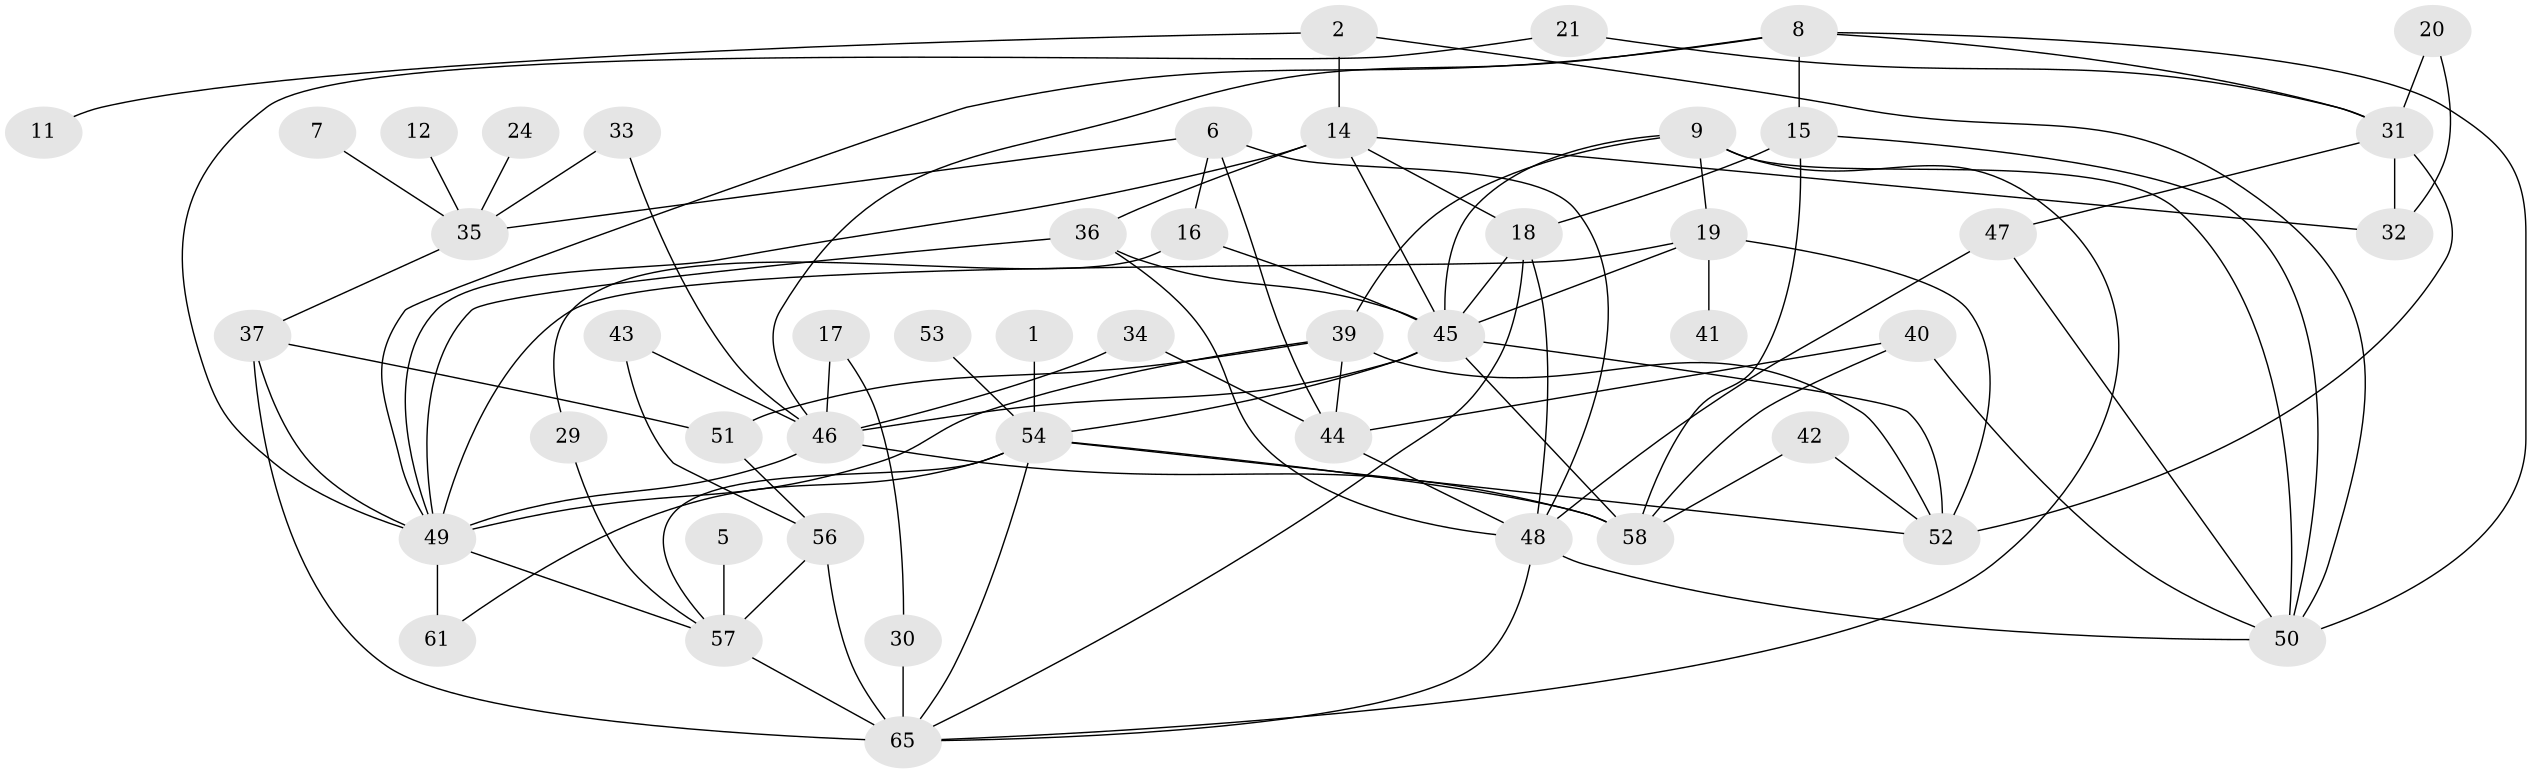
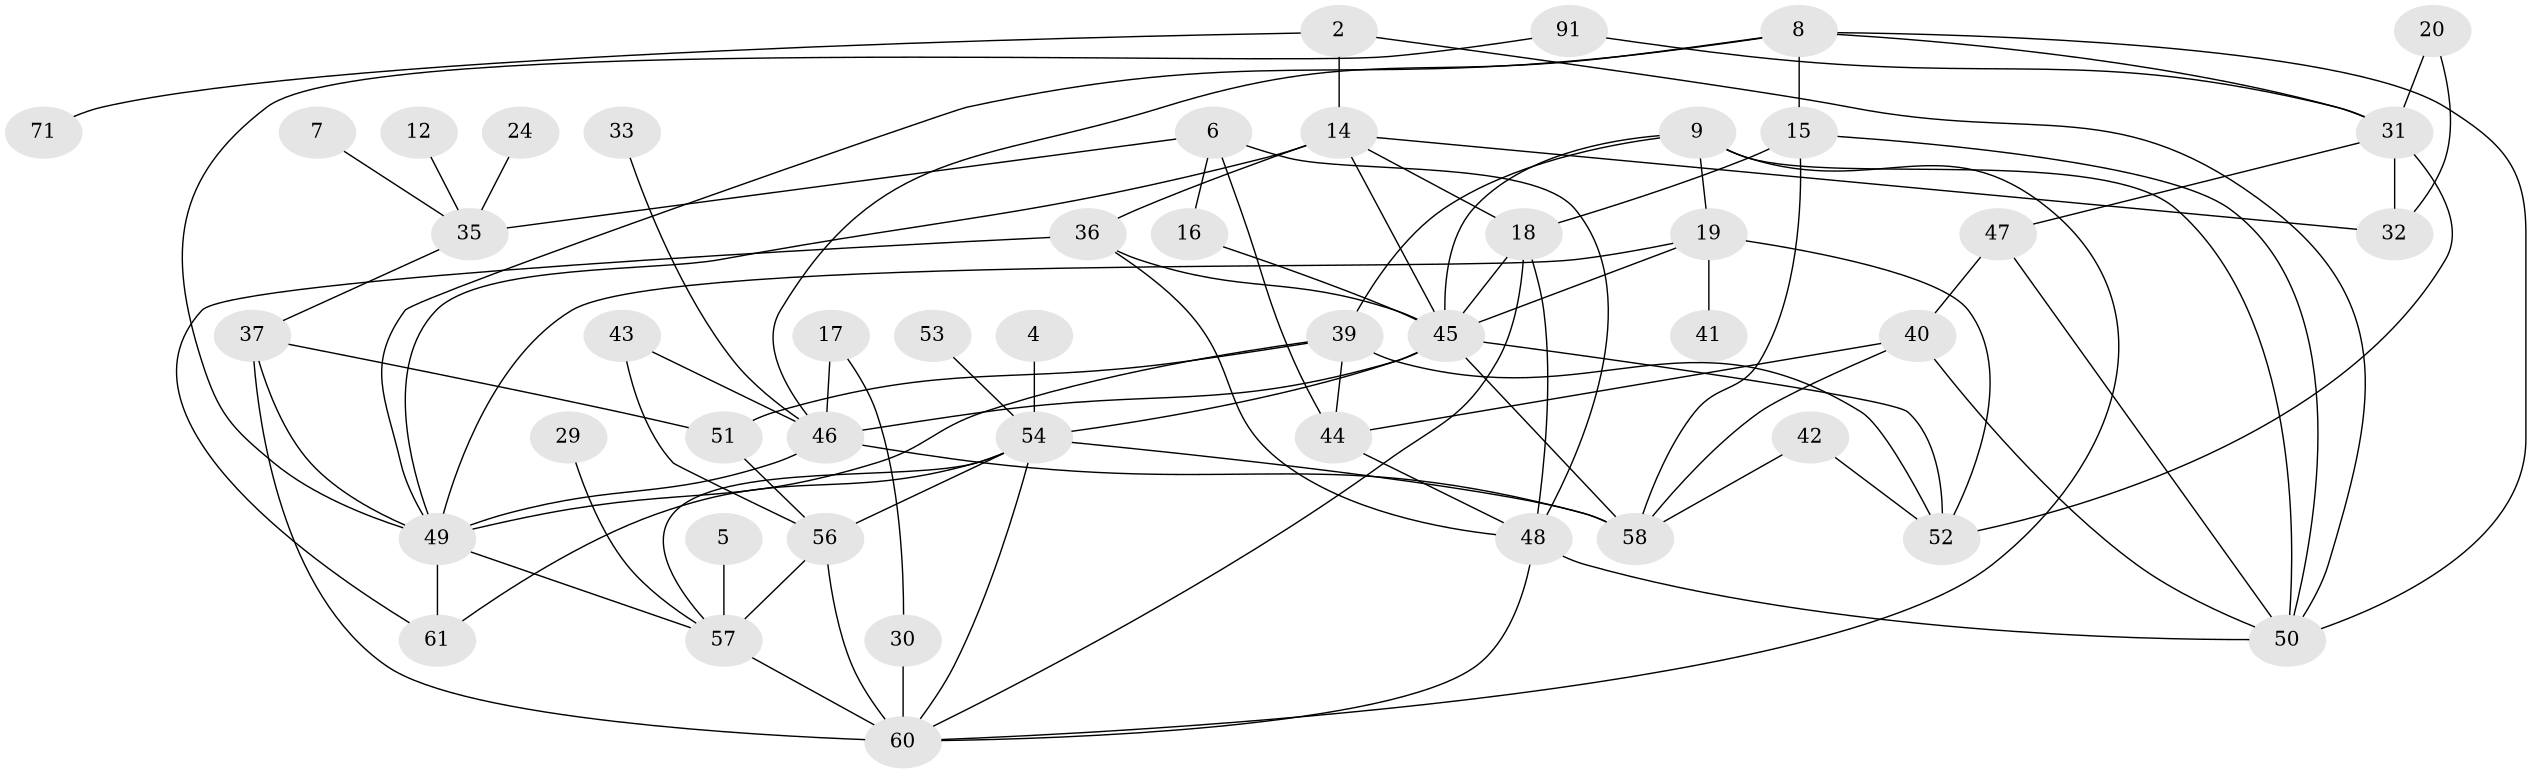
(1569, 31) -> (1569, 31)
(44, 133) -> (44, 133)
(546, 184) -> none
(880, 264) -> none
(574, 289) -> (415, 278)
(1034, 336) -> (1034, 336)
(1136, 336) -> none
(1810, 343) -> (1958, 285)
(1634, 504) -> (930, 488)
(903, 742) -> (903, 742)
